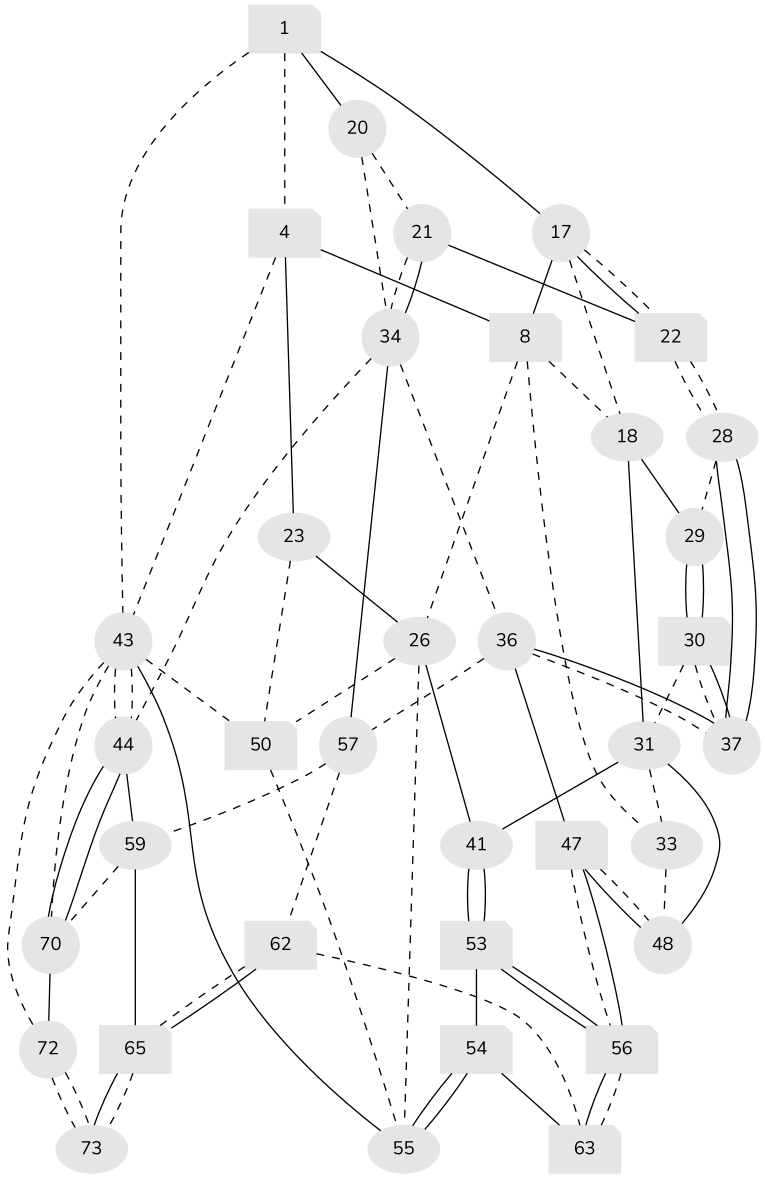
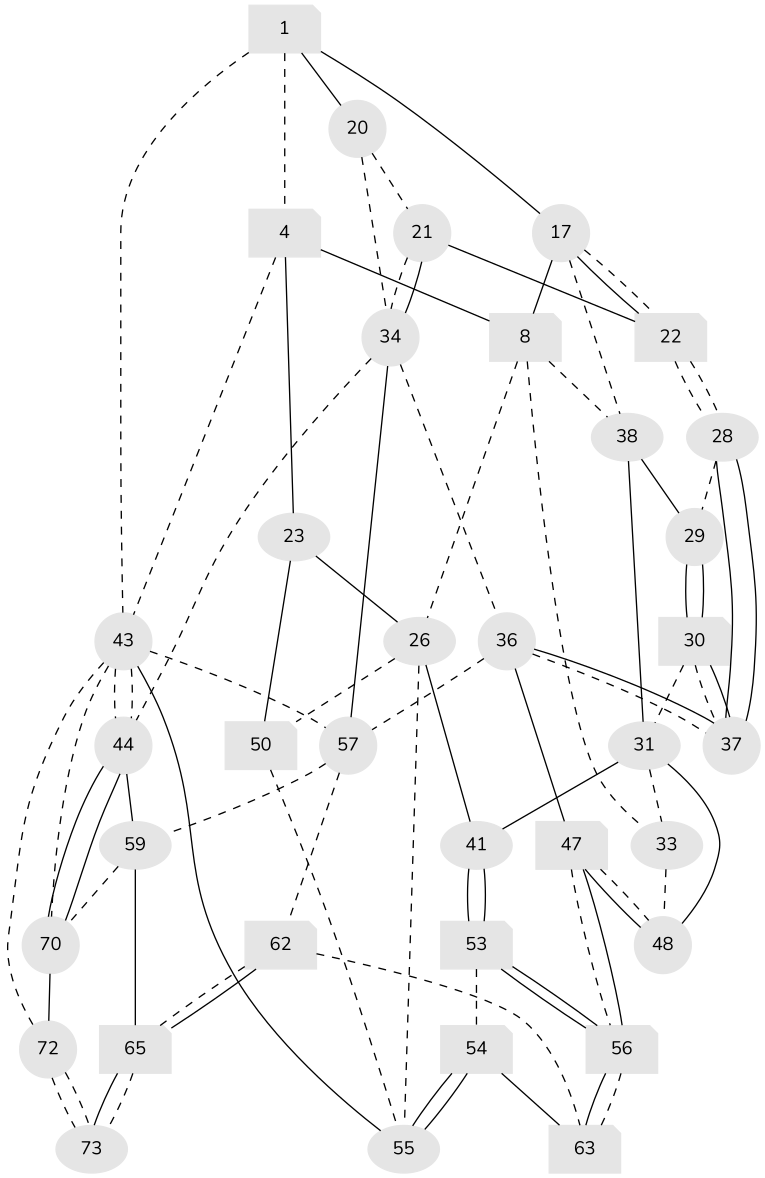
(627, 437) -> (627, 437)
(278, 641) -> (278, 641)
(188, 691) -> (240, 685)
(476, 1006) -> (476, 1006)
